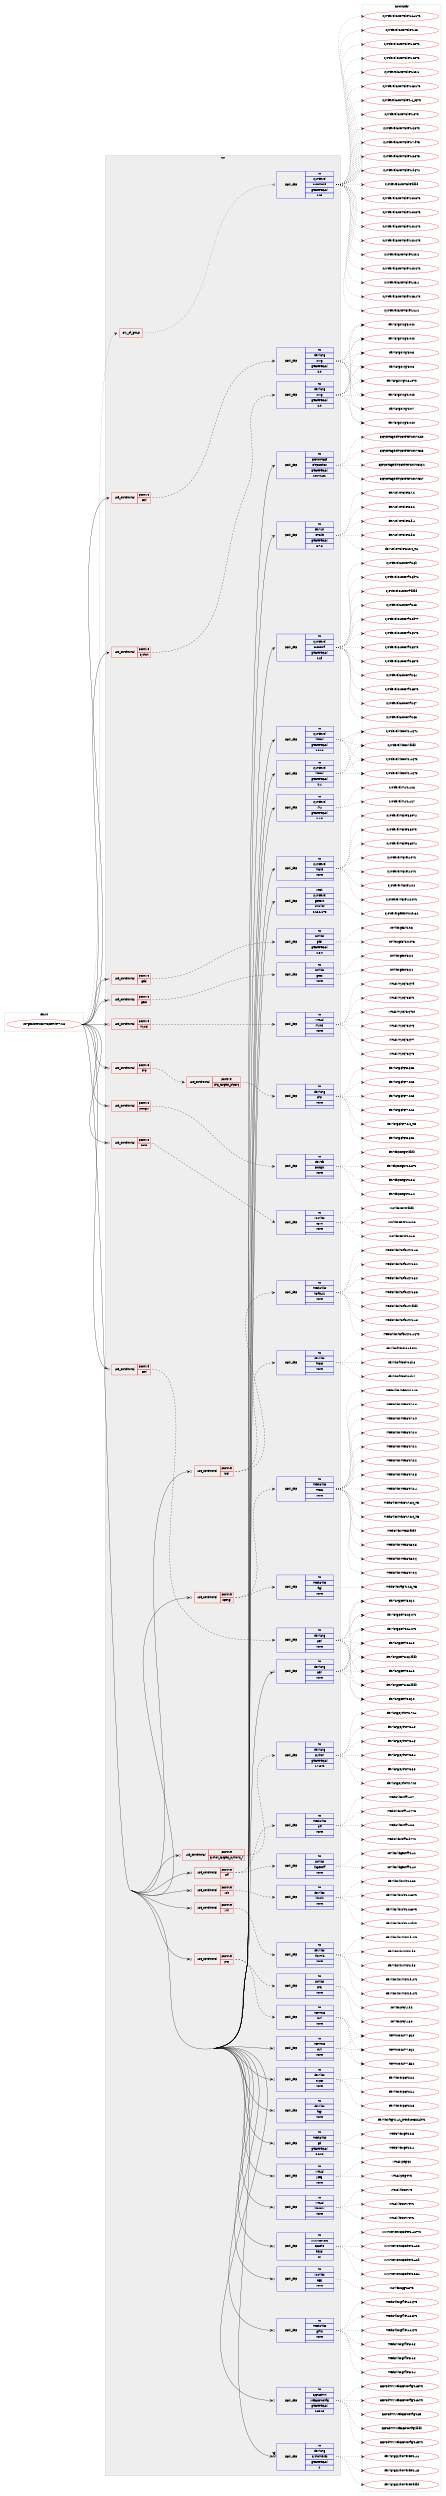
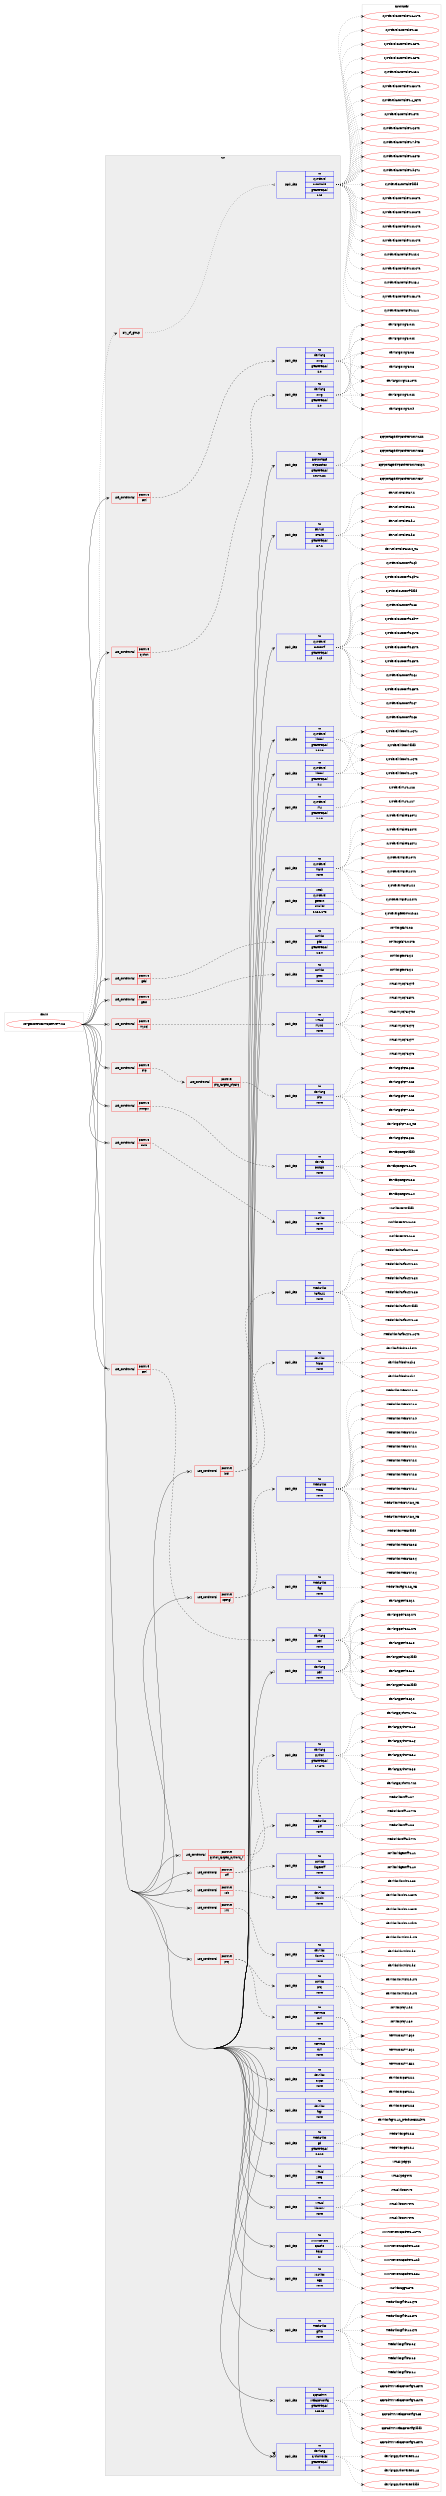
(402, 409) -> (402, 409)
(402, 423) -> none
(402, 1910) -> (402, 1910)
